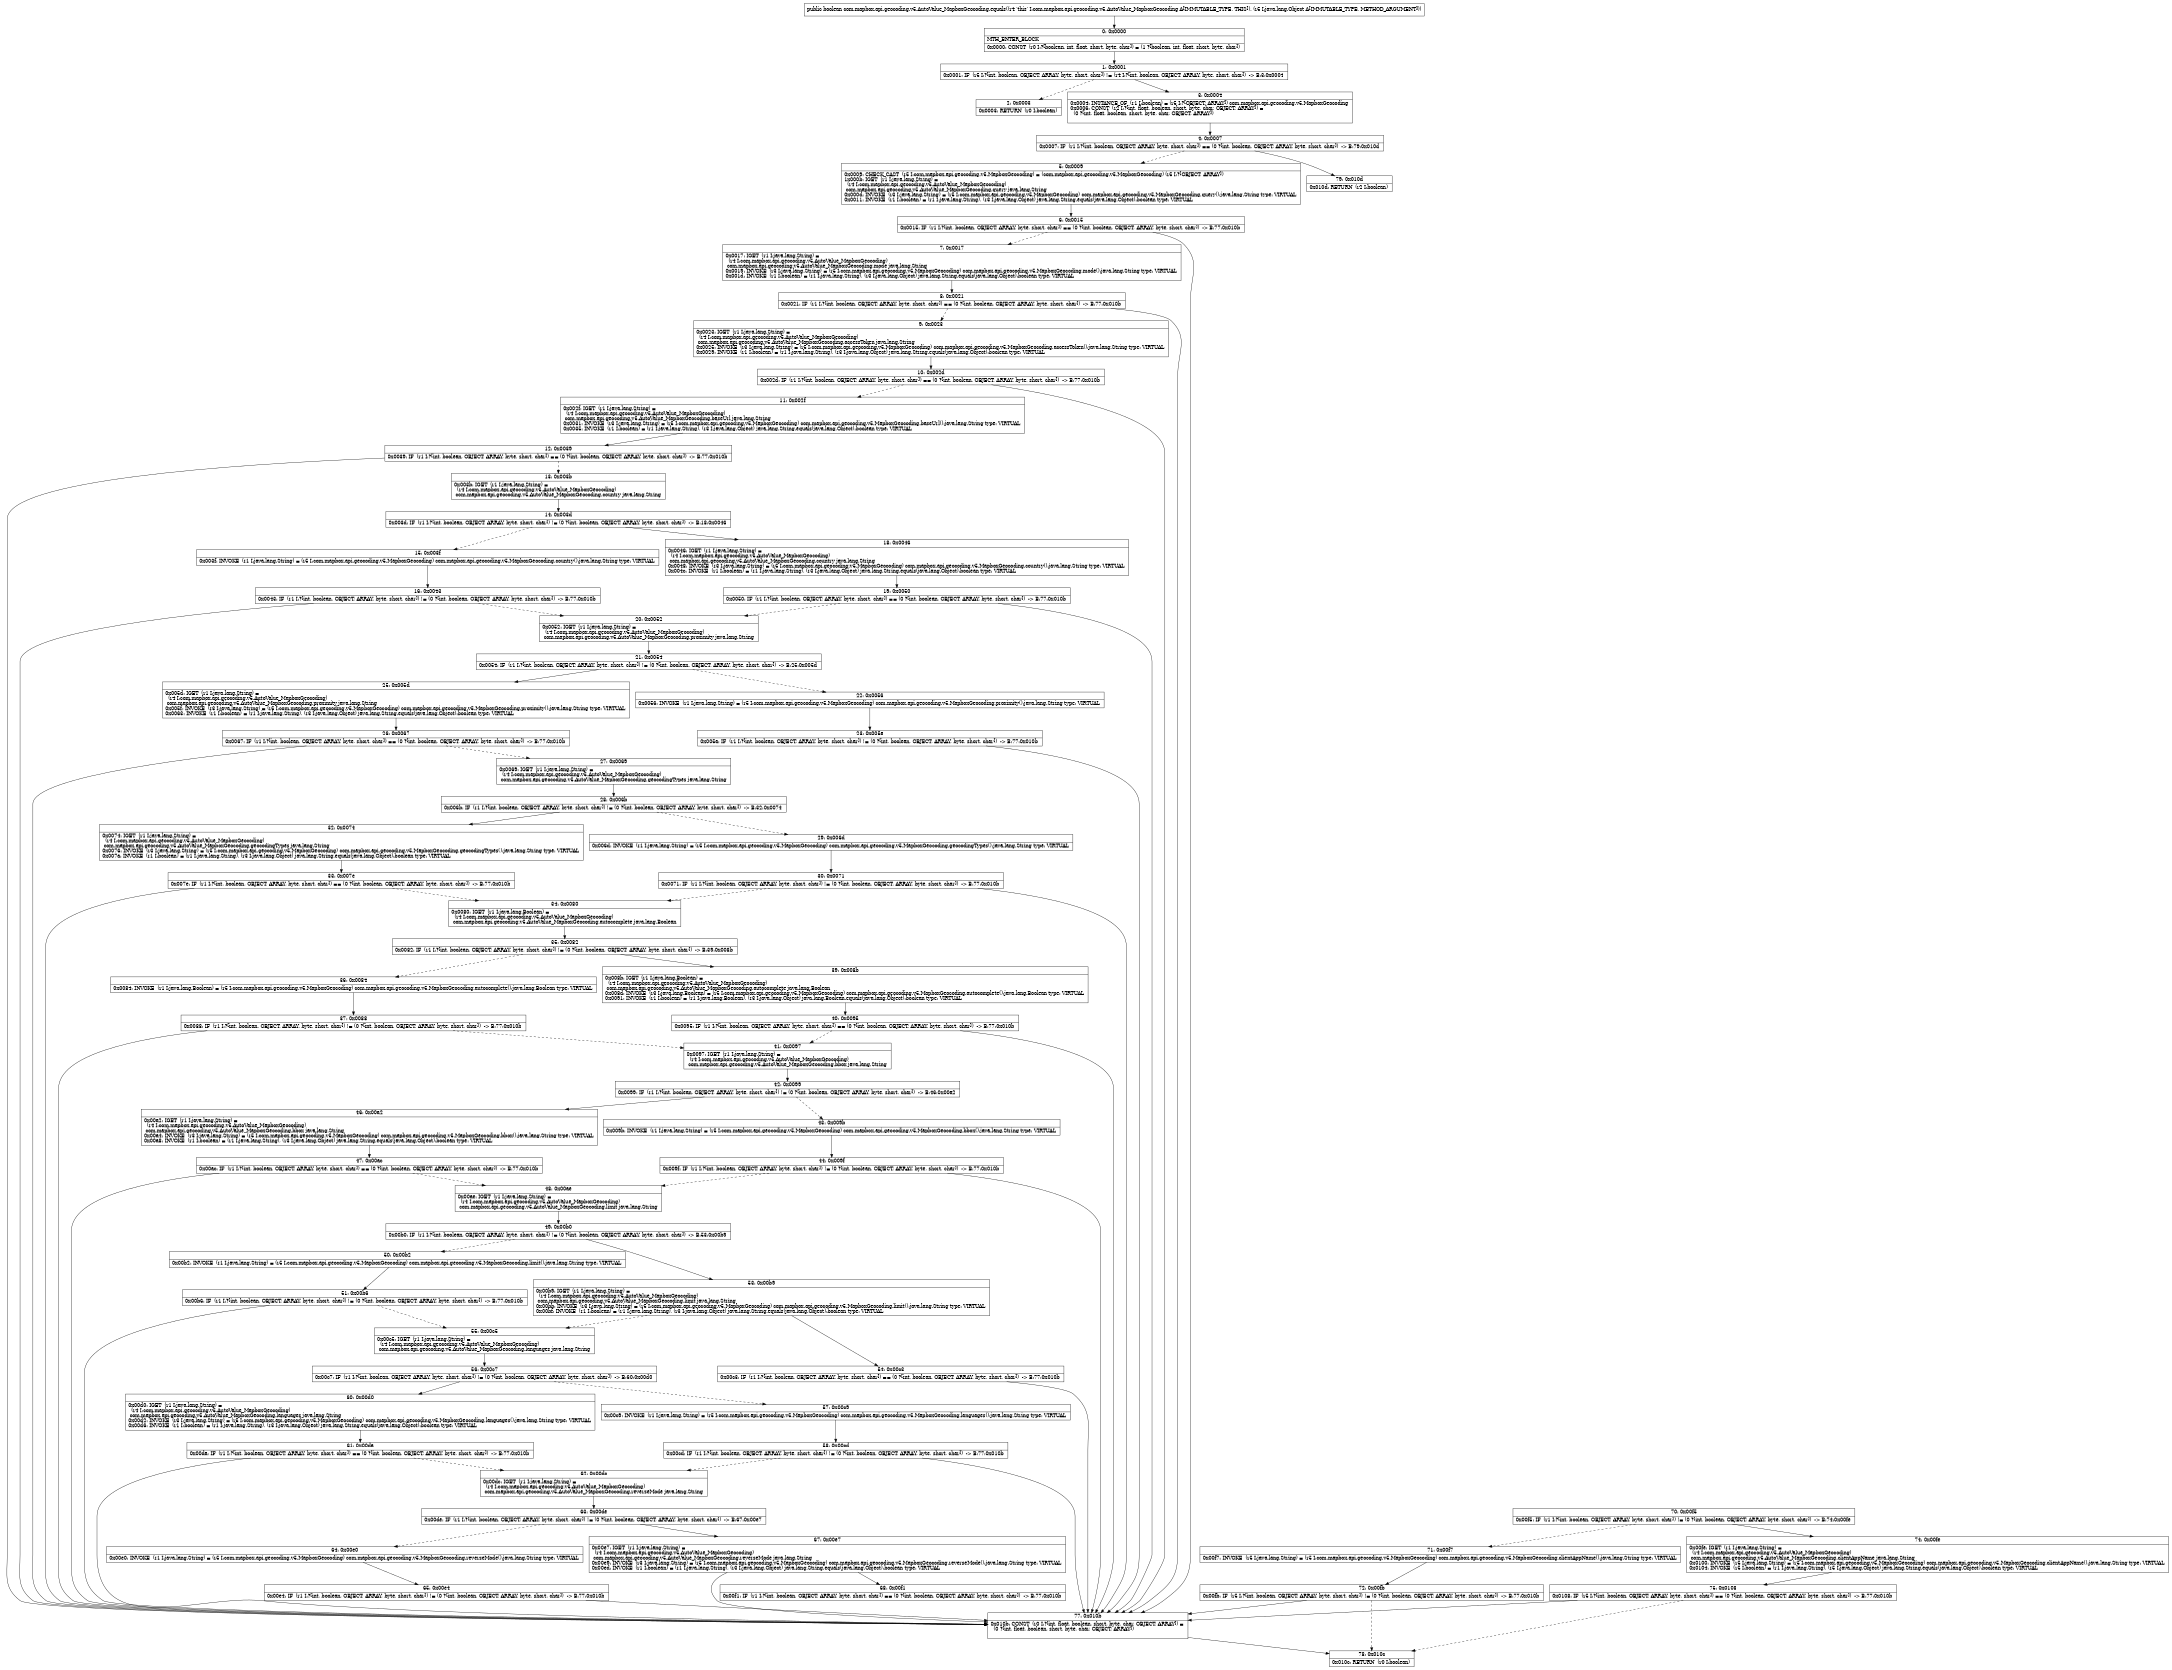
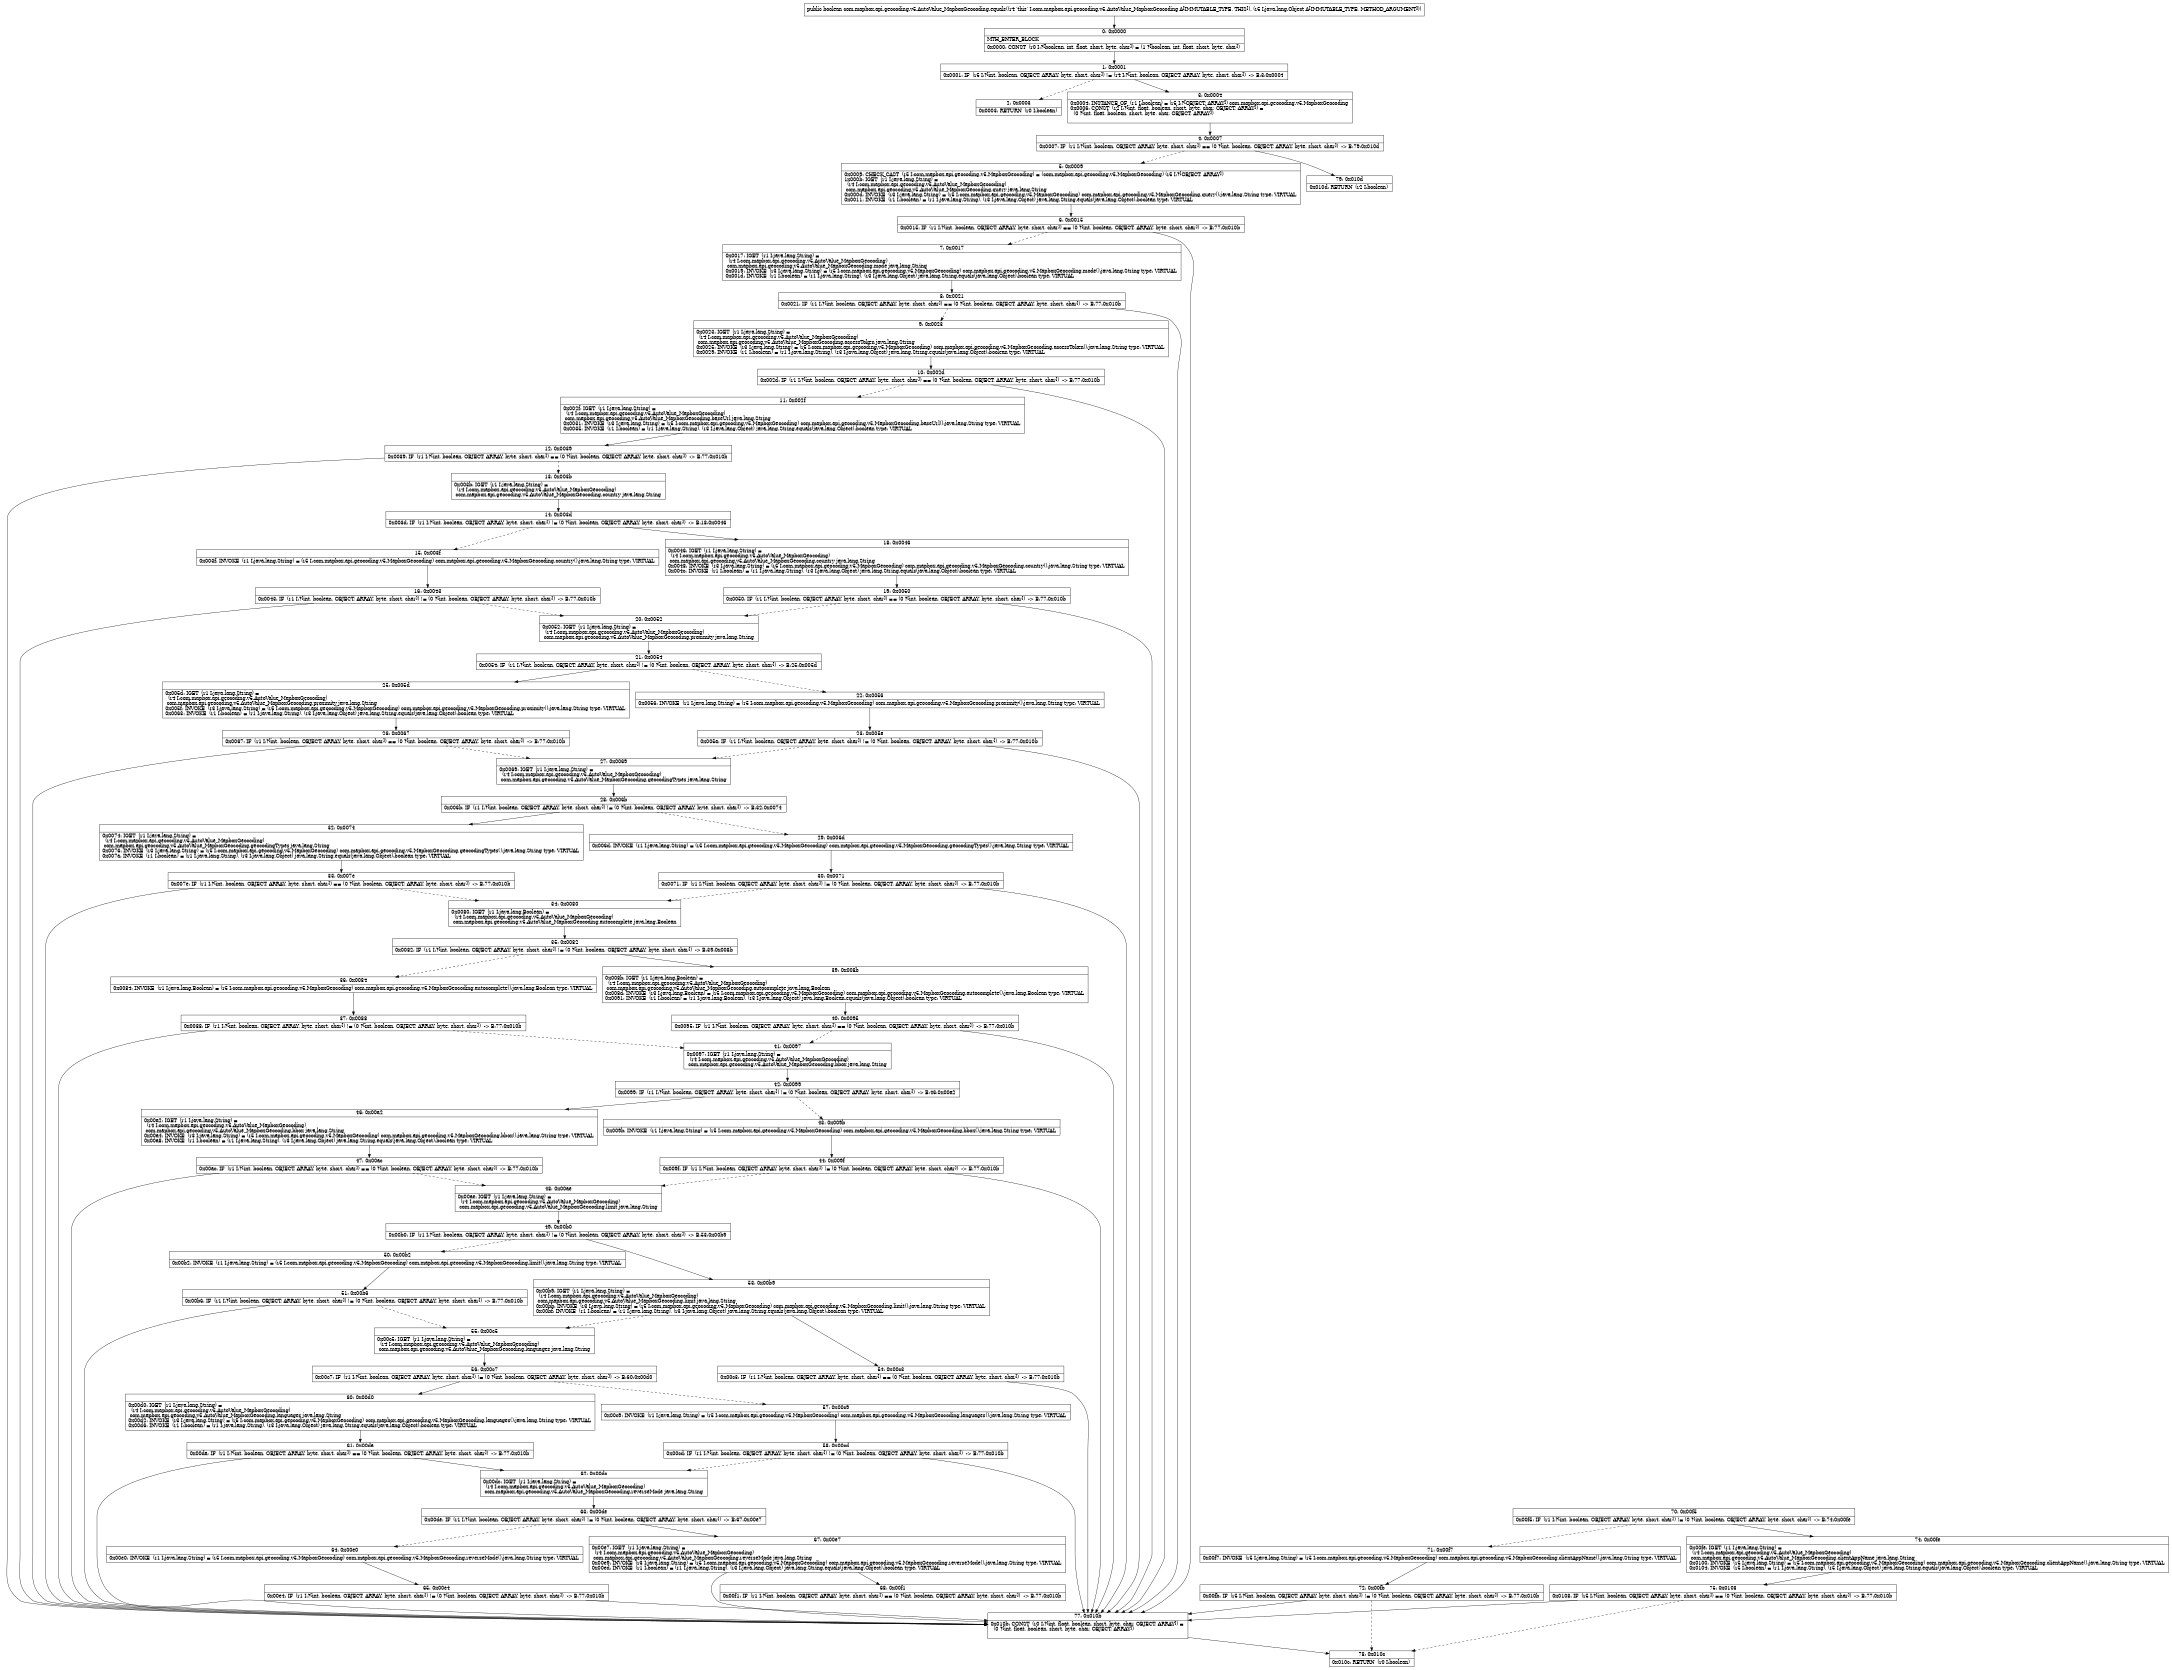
none -> (764, 752)
(457, 1464) -> (457, 1464)
